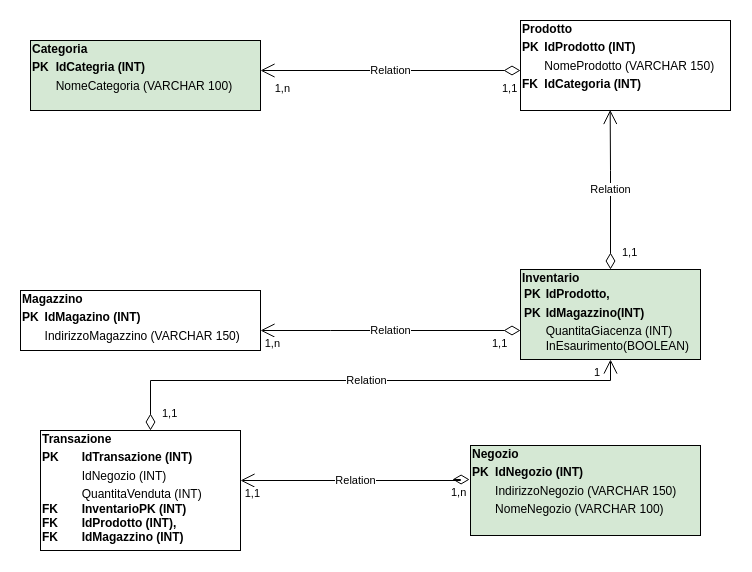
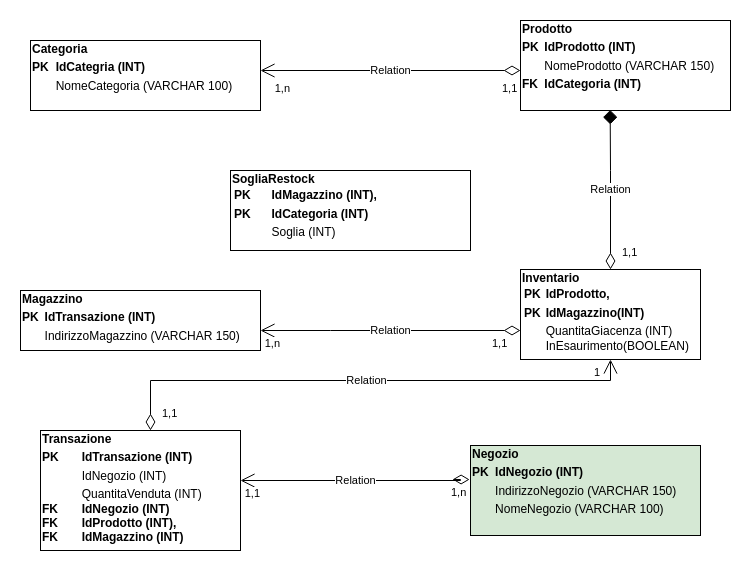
(146, 76) -> (146, 76)
(610, 118) -> (610, 124)
none -> (351, 211)
(120, 312) -> (120, 312)
(611, 315) -> (611, 315)
(115, 495) -> (115, 495)
